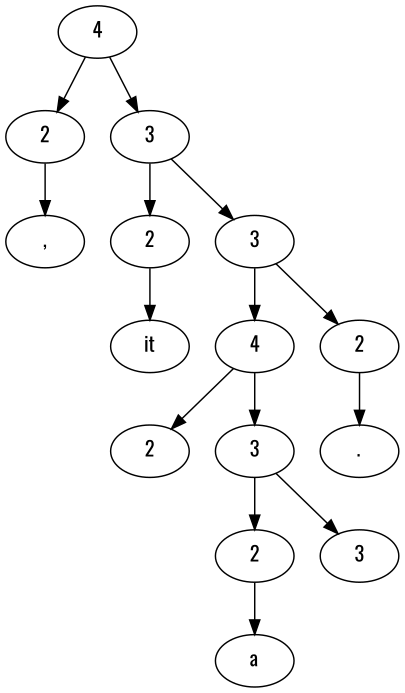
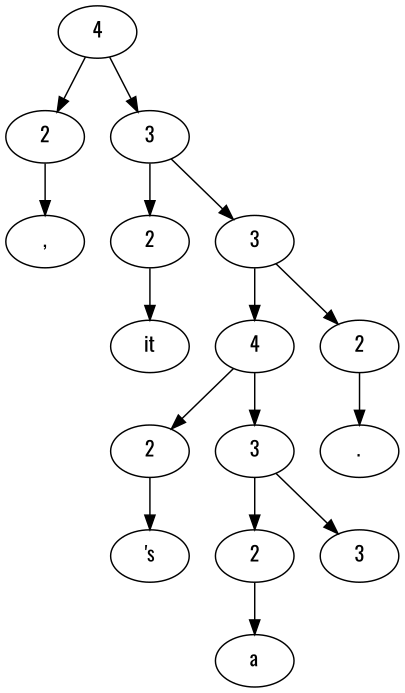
none -> (150, 556)
